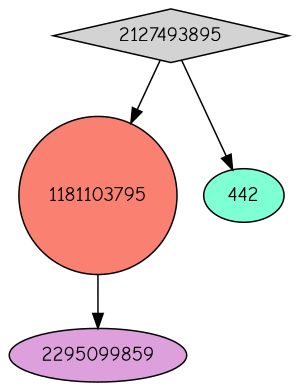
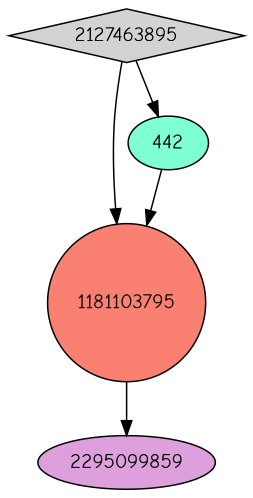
(171, 36) -> (127, 36)
none -> (156, 190)
